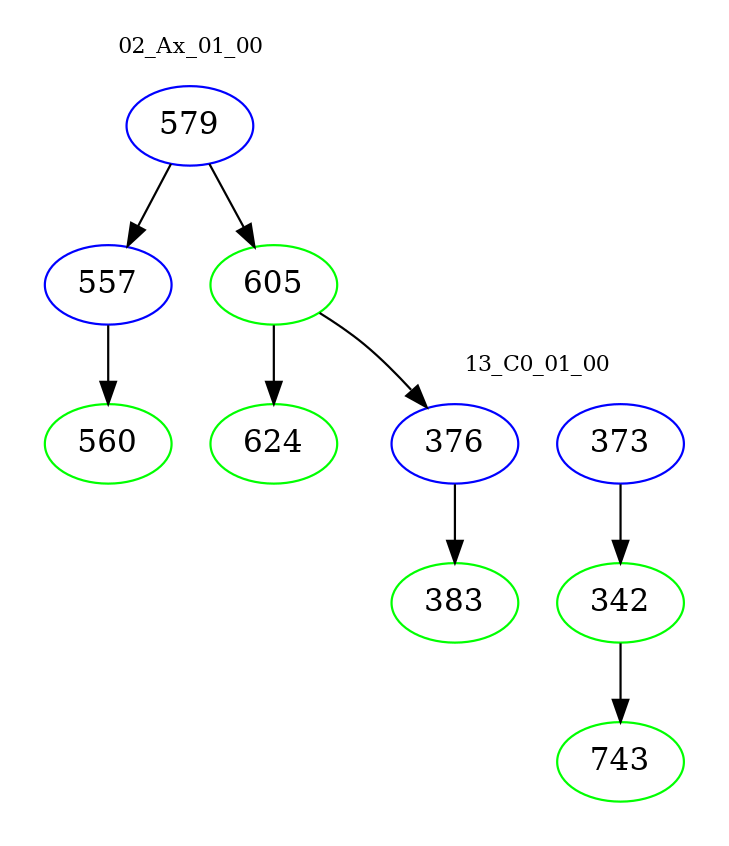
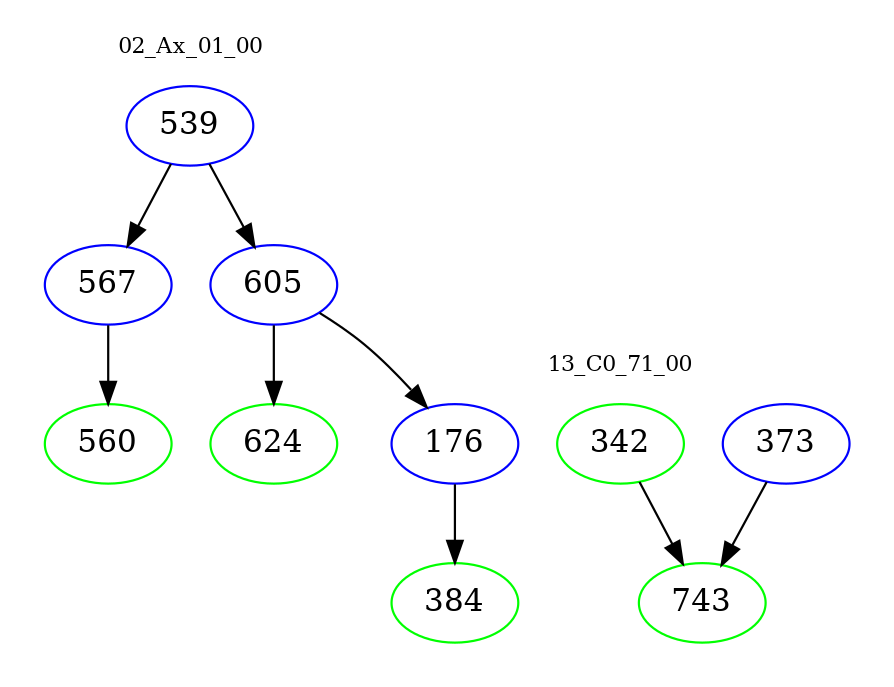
(190, 126) -> (190, 126)
(108, 285) -> (108, 285)
(274, 285) -> (274, 285)
(538, 365) -> (621, 365)
(455, 444) -> (455, 444)
(621, 513) -> (750, 513)
(455, 603) -> (455, 603)
